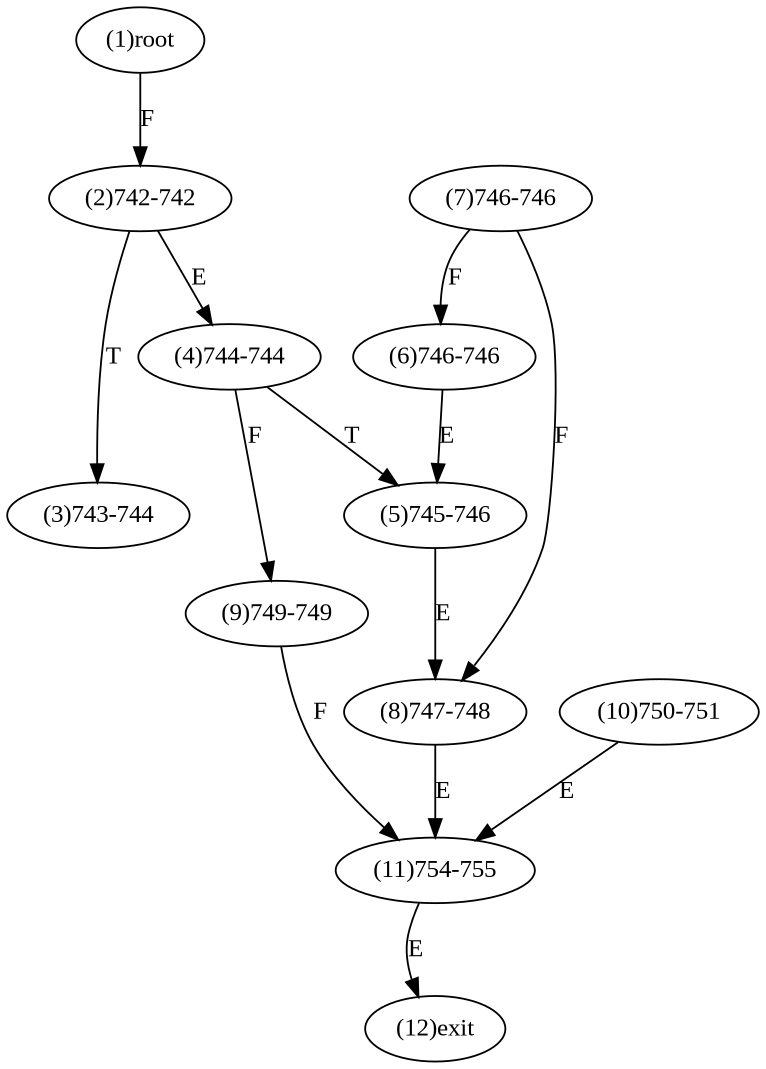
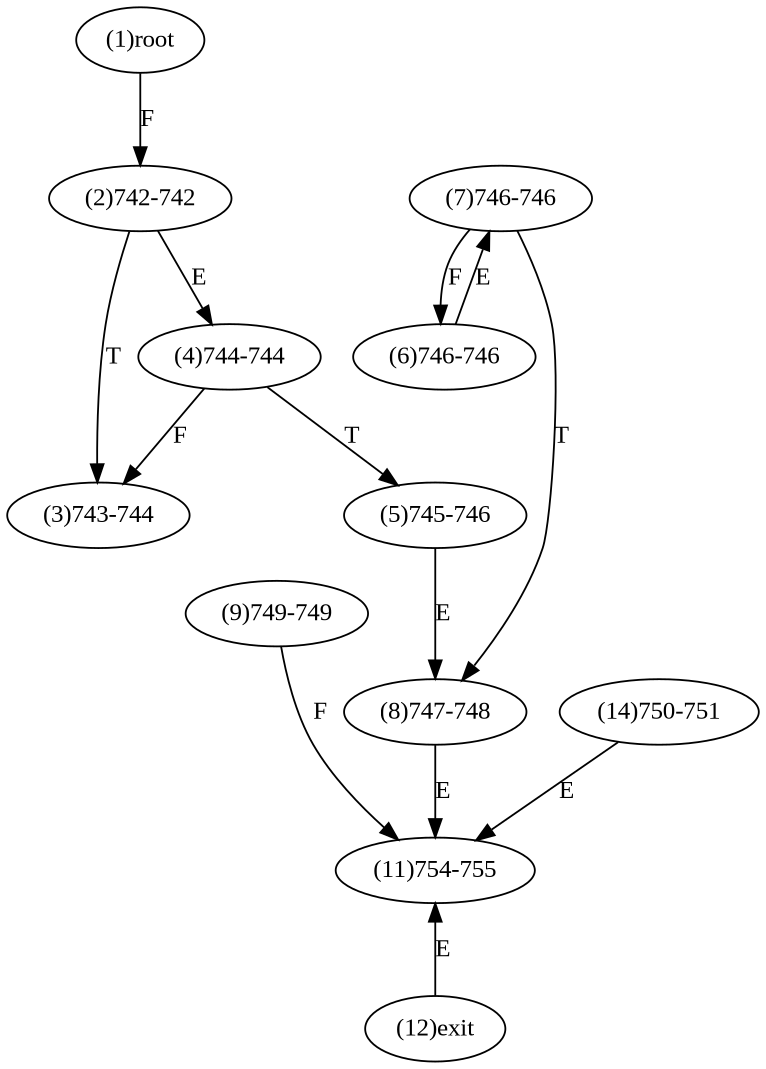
(440, 427) -> (469, 287)
(562, 436) -> (562, 436)
(251, 476) -> (170, 429)
(659, 712) -> (659, 712)
(407, 941) -> (435, 959)
